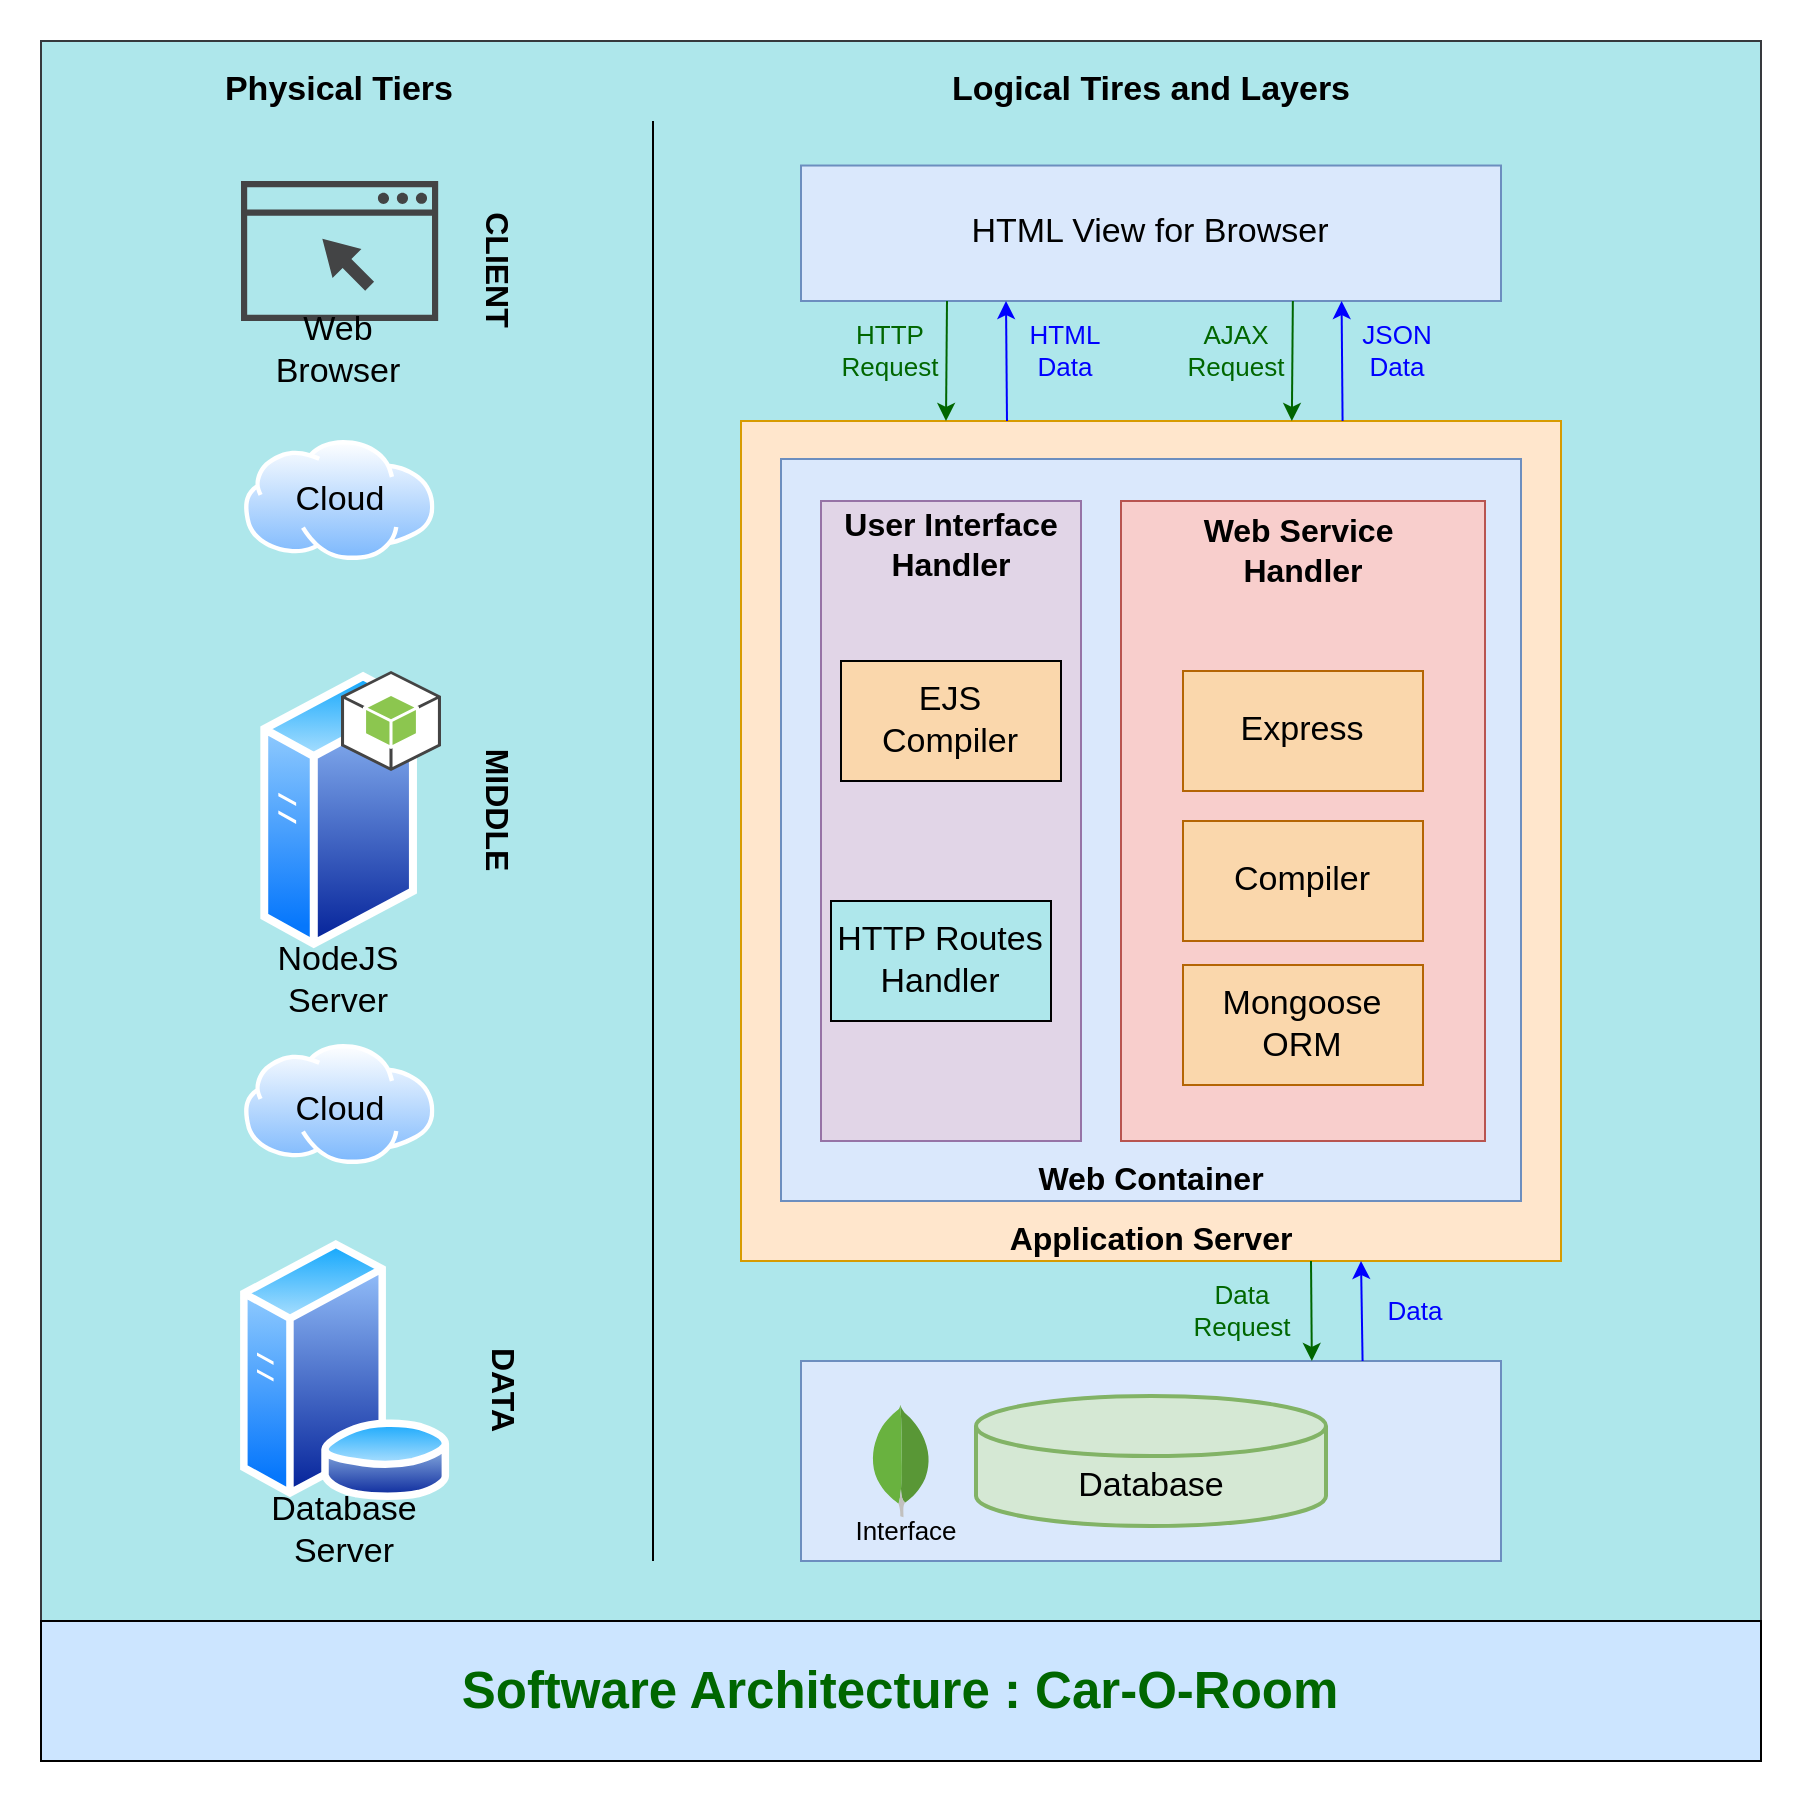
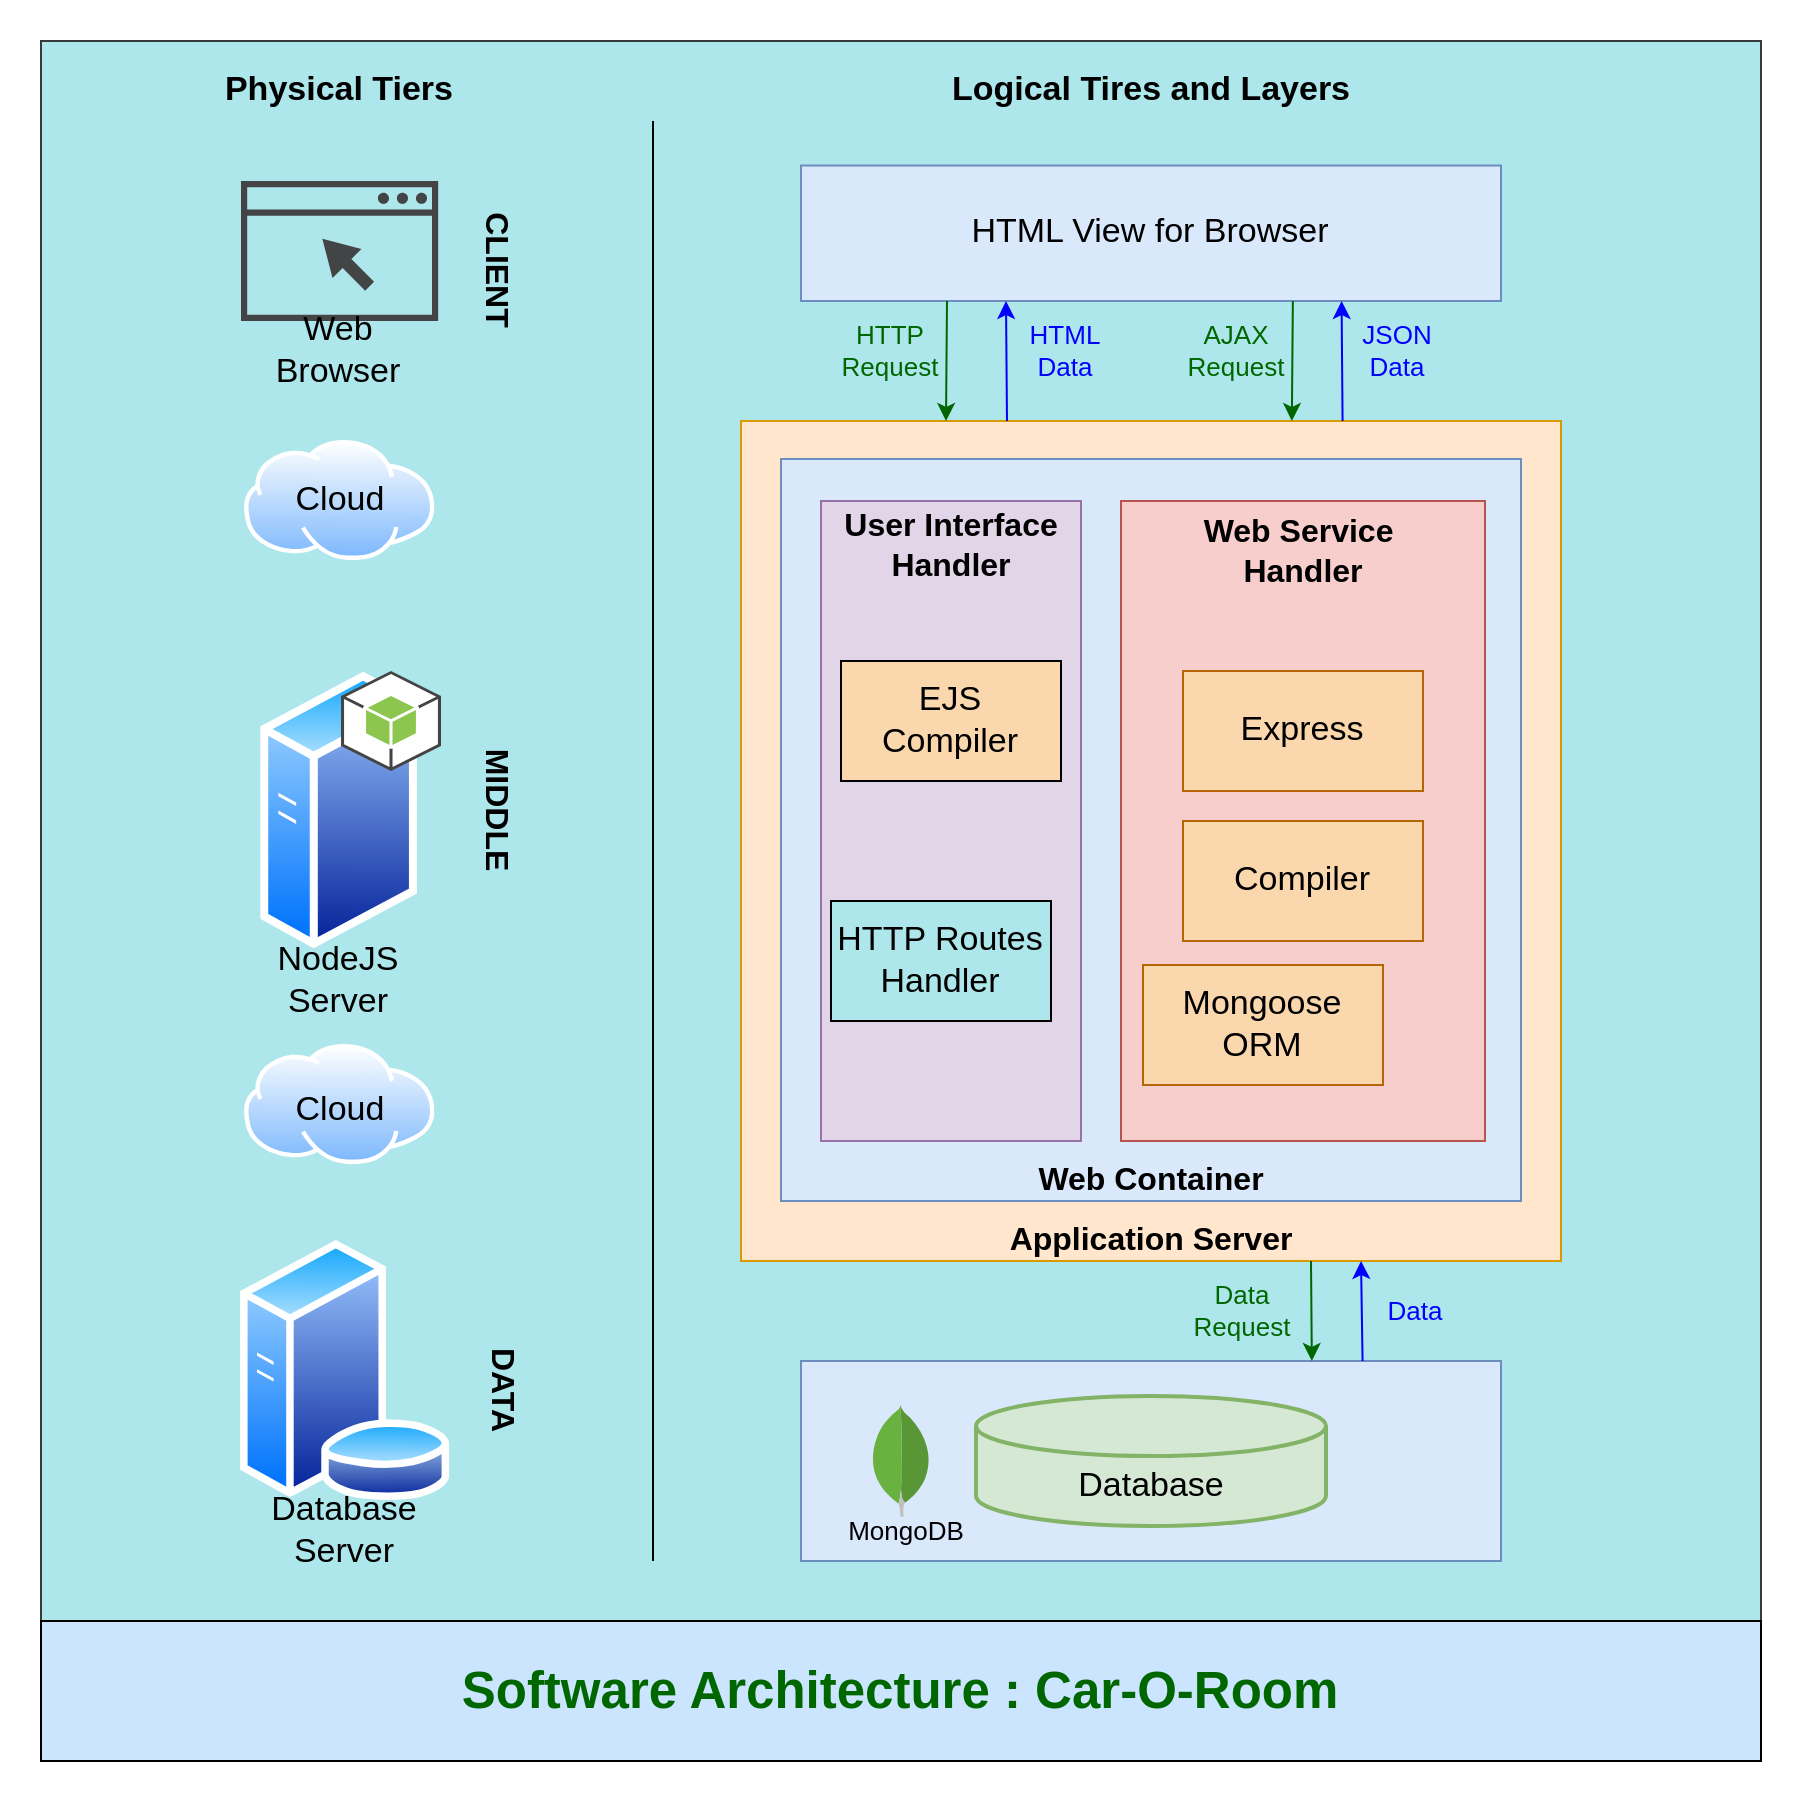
(1303, 1025) -> (1263, 1025)
(907, 1531) -> (907, 1531)
